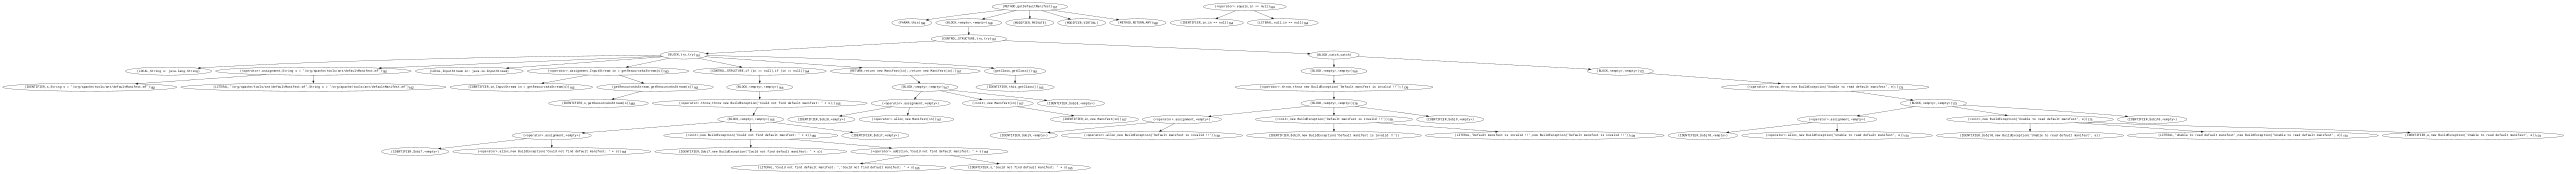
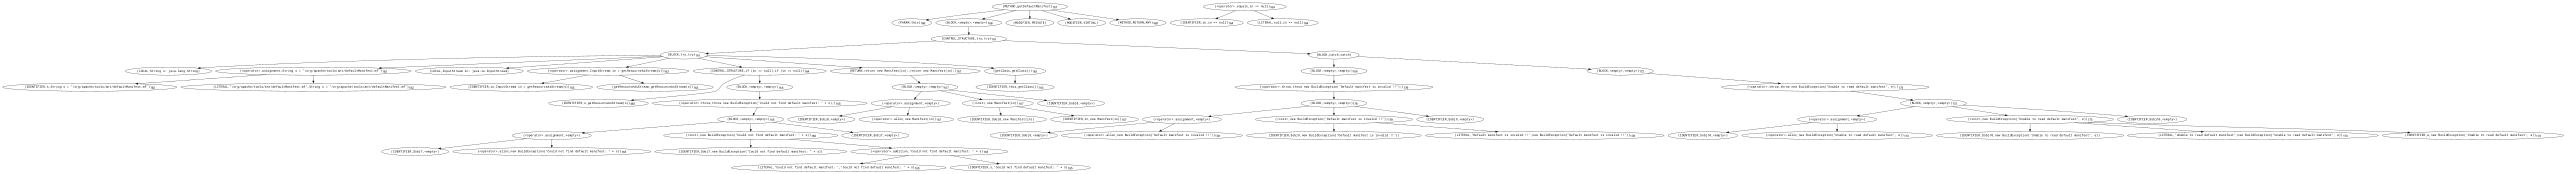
(628, 95) -> (691, 95)
none -> (1002, 119)
